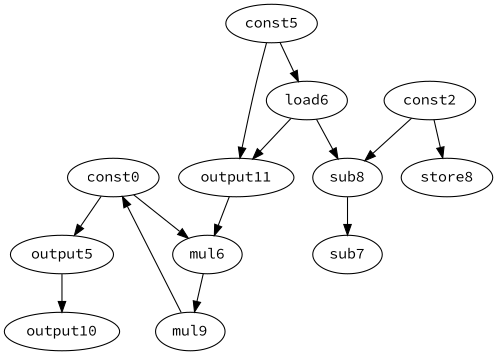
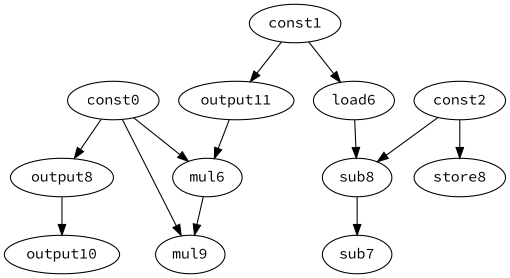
(272, 24) -> (295, 24)
(275, 135) -> none
(62, 255) -> (62, 178)
(154, 259) -> (149, 173)
